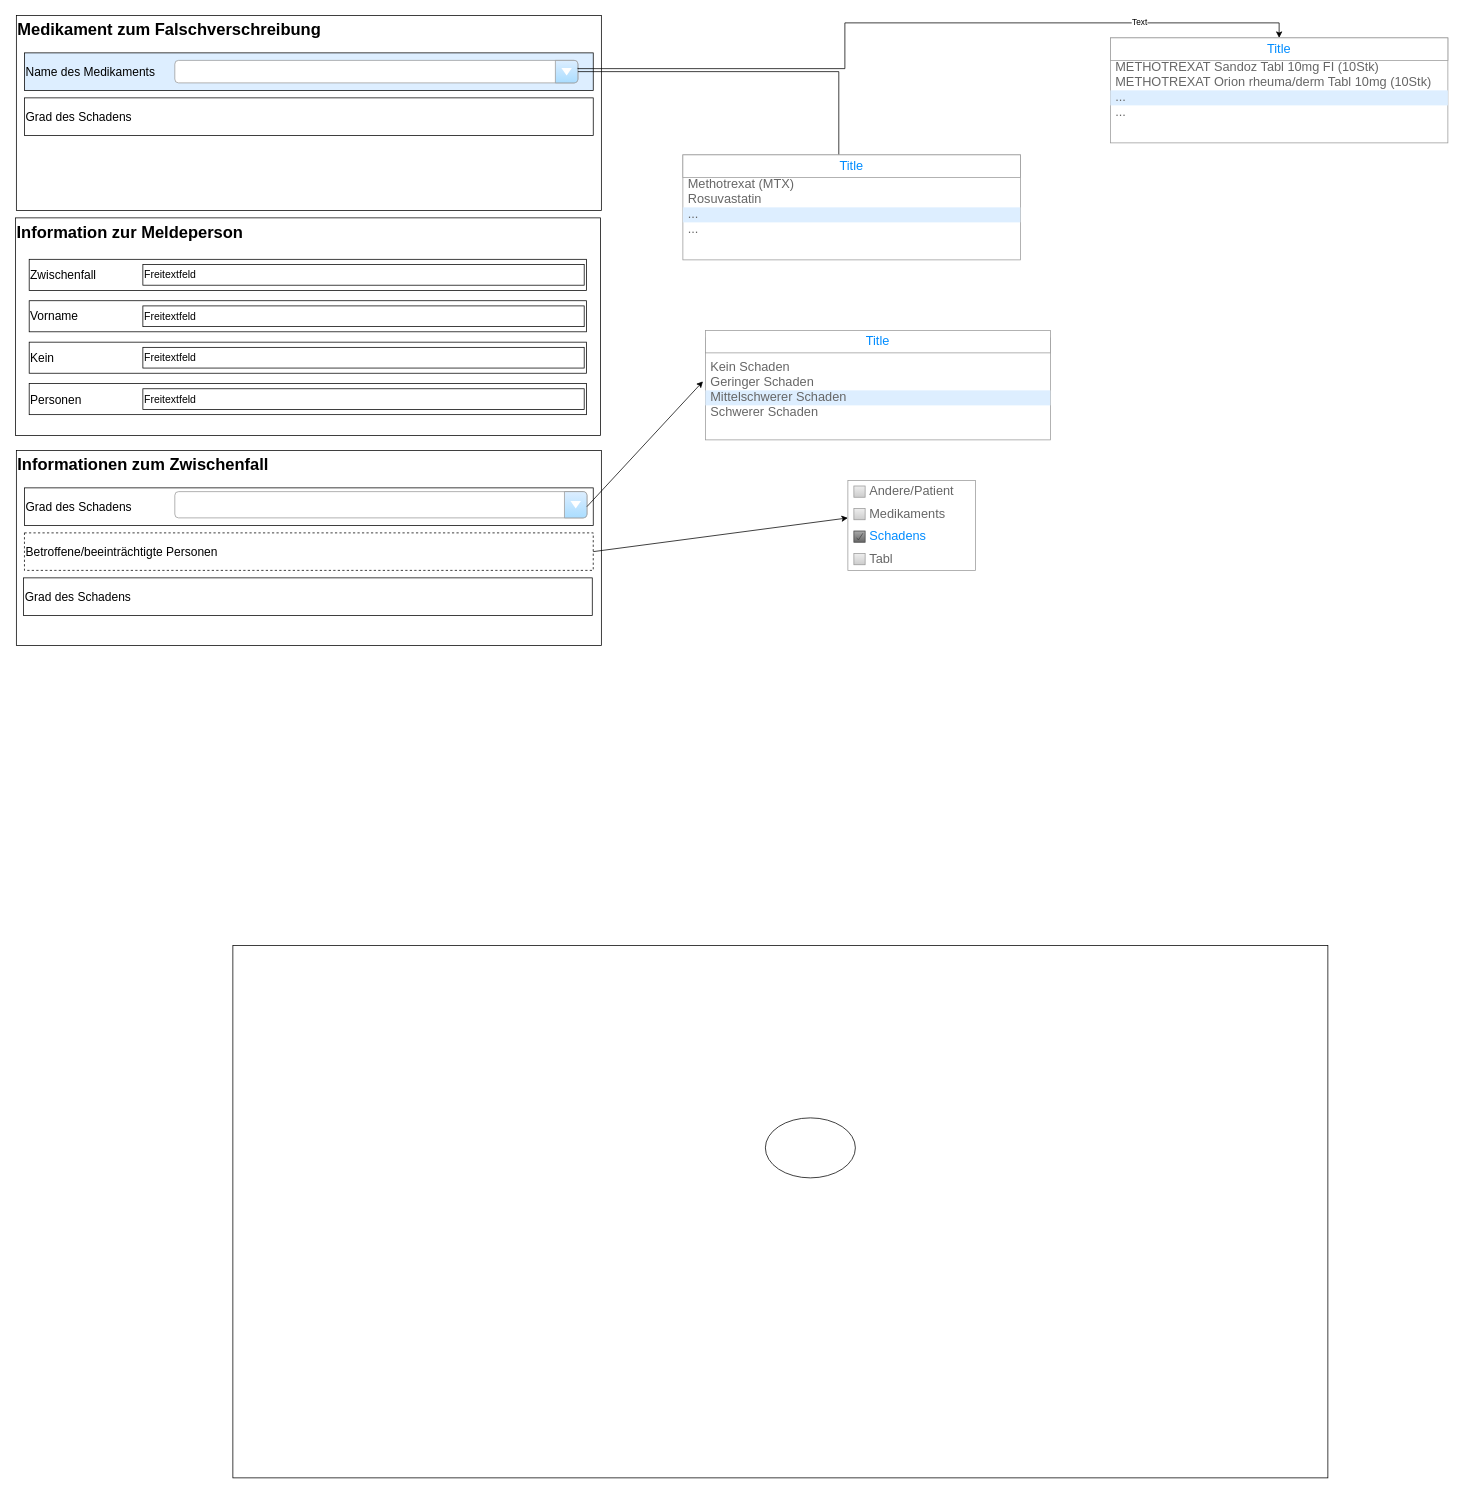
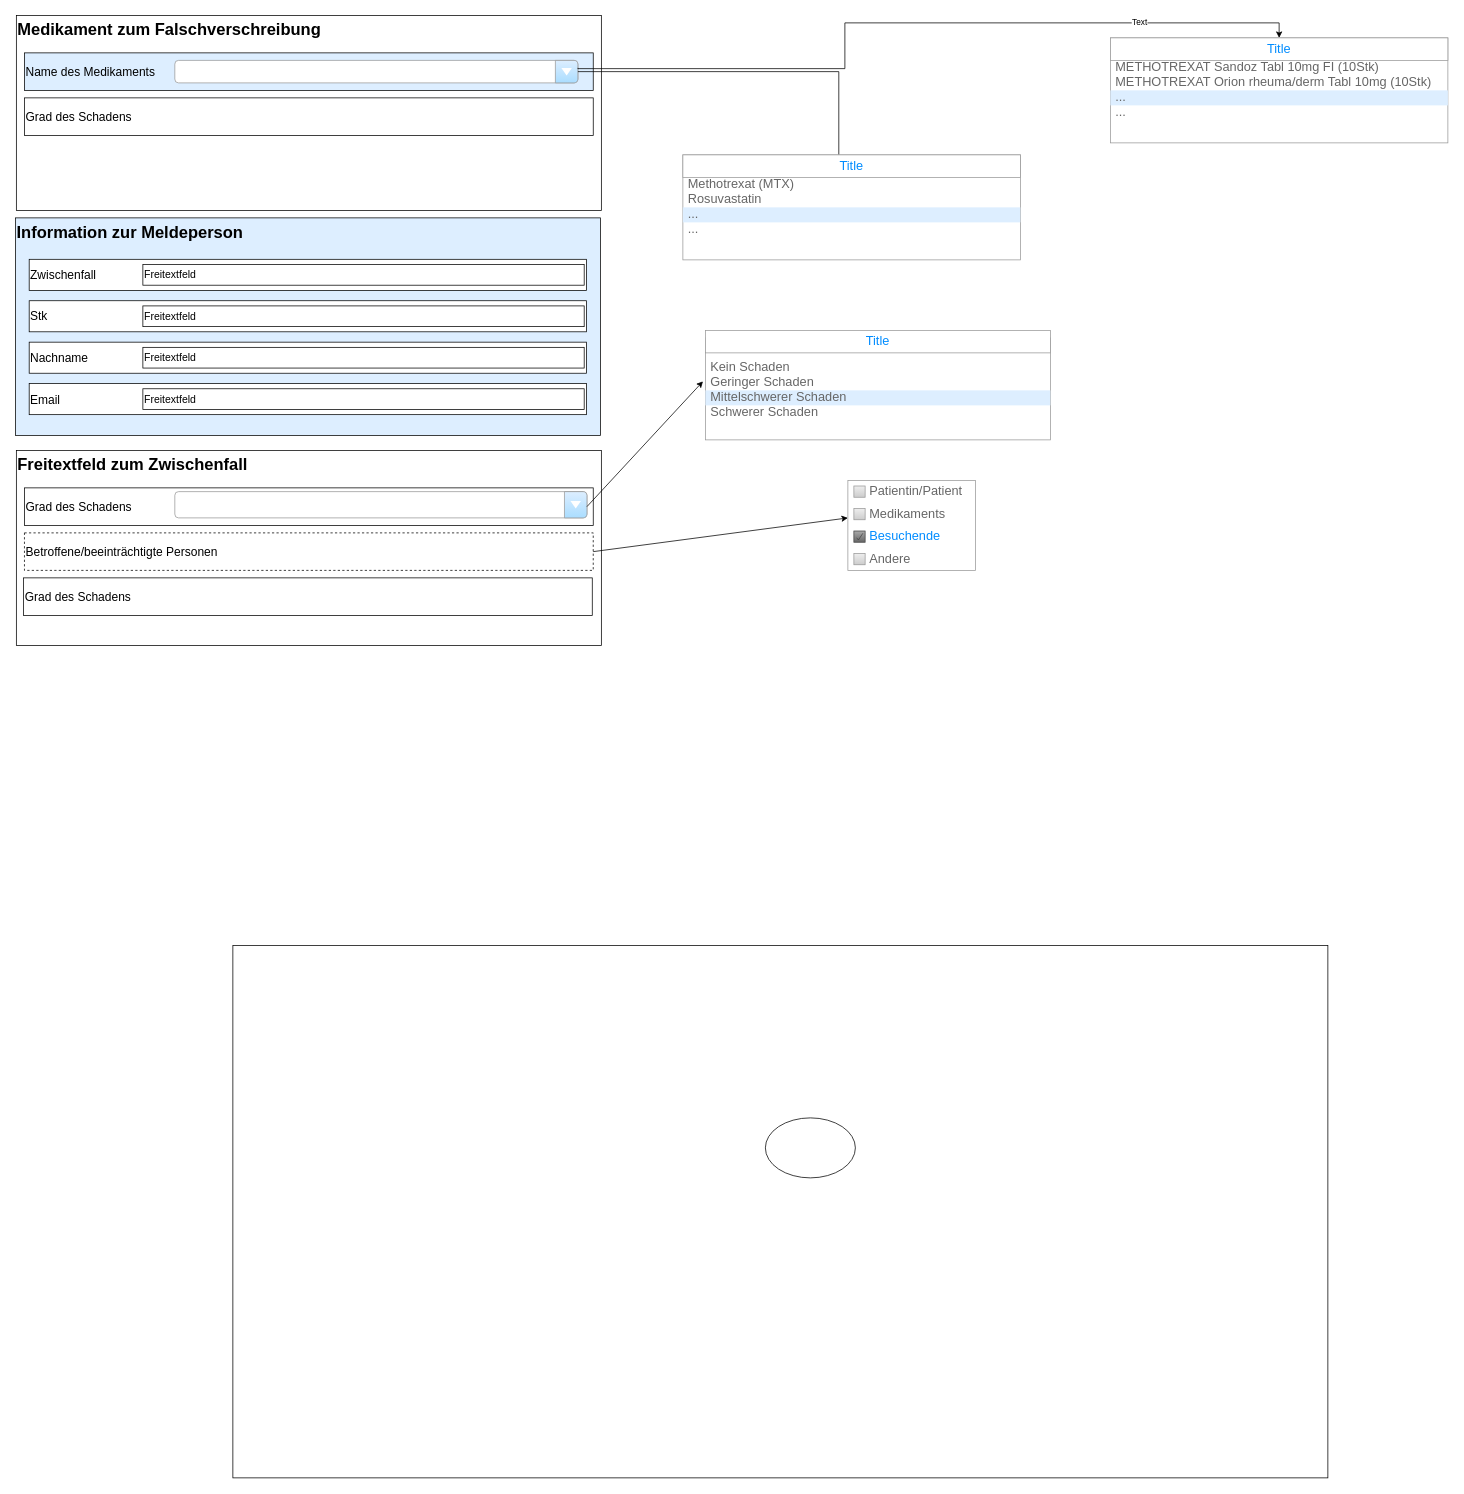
(133, 233) -> (133, 233)
(48, 316) -> (38, 316)
(39, 357) -> (51, 357)
(51, 399) -> (41, 399)
(143, 466) -> (137, 466)
(918, 492) -> (925, 492)
(898, 537) -> (905, 537)
(882, 559) -> (891, 559)
